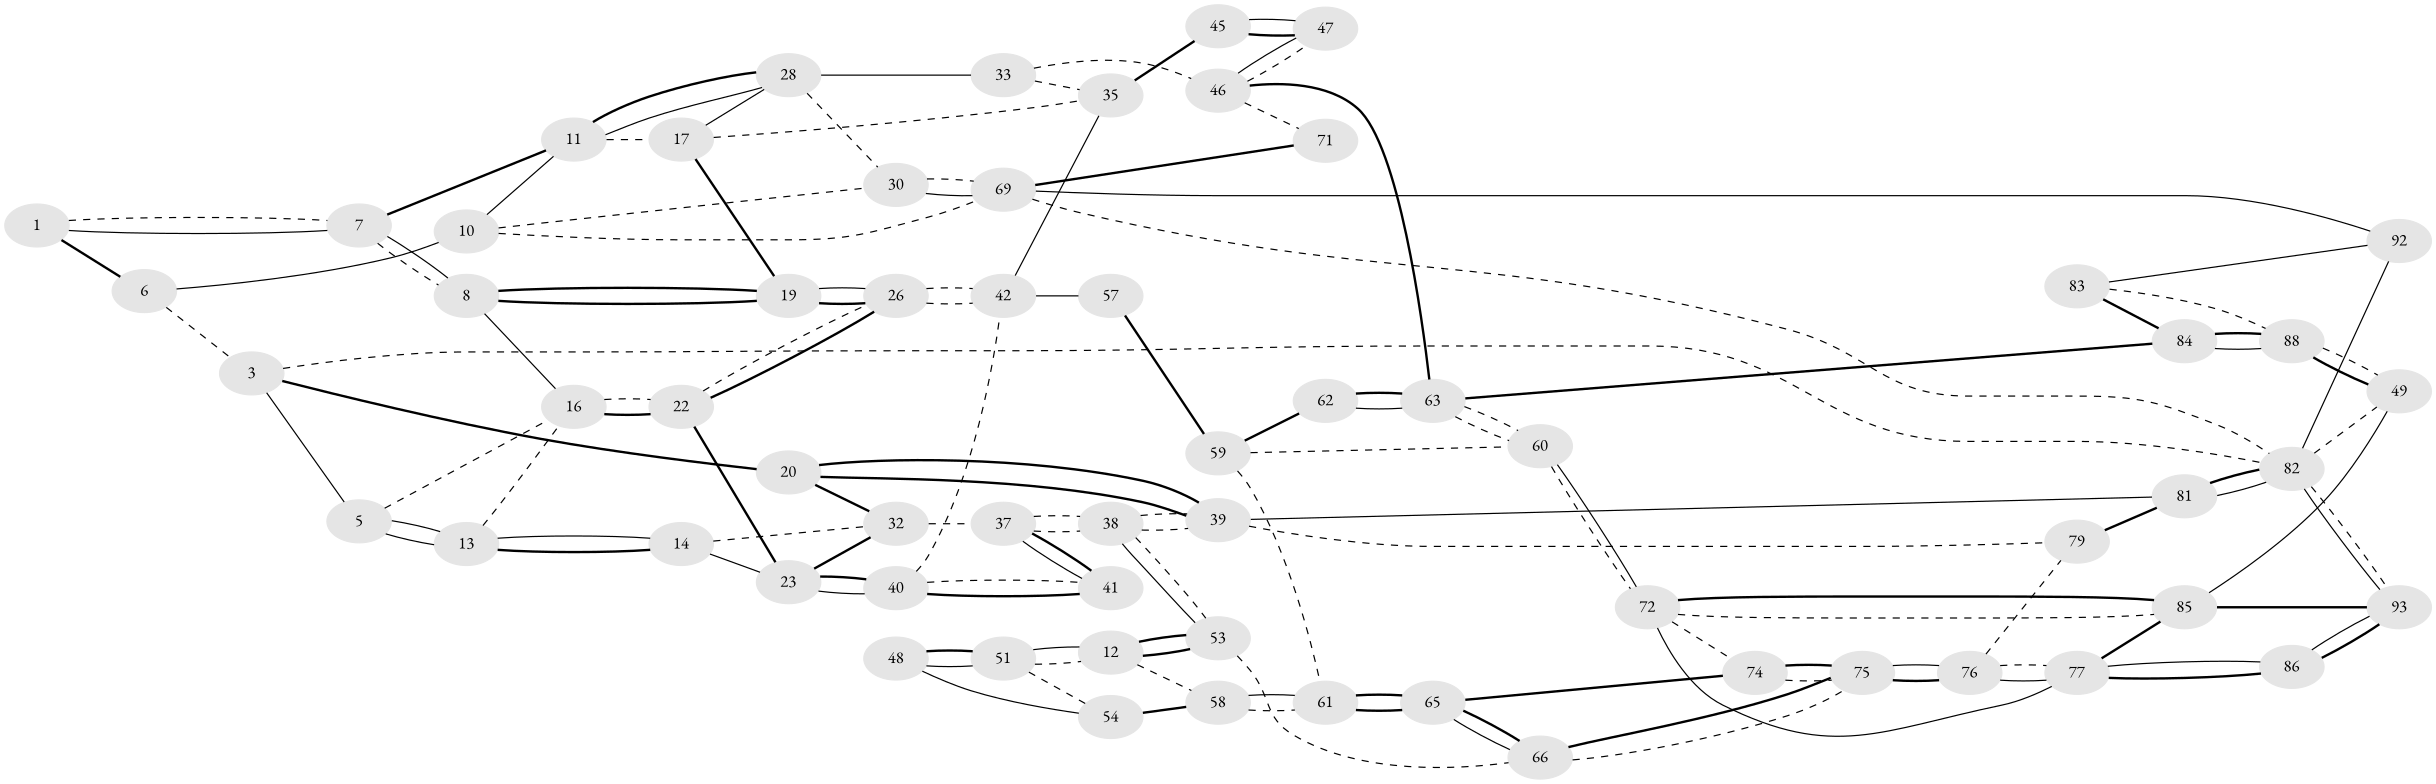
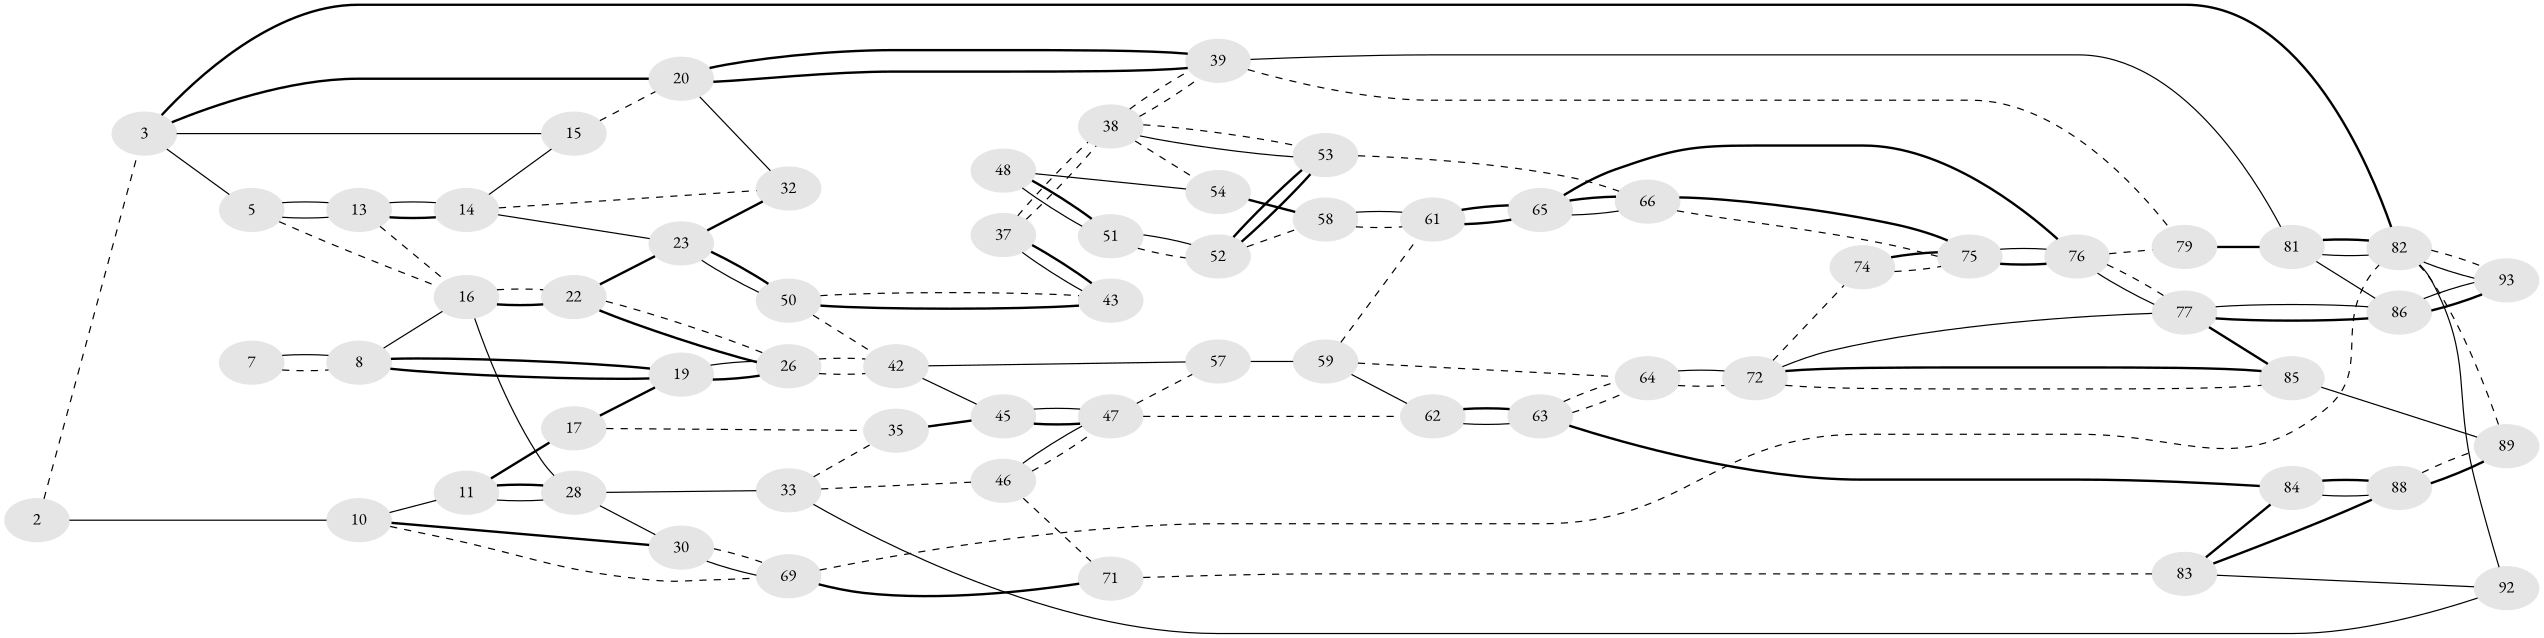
(735, 107) -> (508, 400)
none -> (574, 134)
(848, 136) -> (628, 520)
(628, 140) -> (520, 461)
(467, 182) -> none
(1394, 185) -> none
(1705, 196) -> (1635, 634)
(681, 208) -> (520, 534)
(1047, 216) -> (950, 391)
(37, 225) -> none
none -> (2346, 280)
(144, 291) -> (37, 520)
(2189, 302) -> (2293, 533)
(1281, 347) -> (1317, 5)
(1165, 375) -> (1272, 361)
none -> (1165, 389)
(2399, 391) -> (2507, 446)
none -> (1272, 416)
(1272, 427) -> (1379, 389)
(1540, 446) -> (1648, 378)
(842, 498) -> (735, 134)
(953, 524) -> none
none -> (1648, 574)
(896, 588) -> (789, 301)
(1111, 588) -> (1111, 301)
(2292, 607) -> none
(1111, 653) -> (1218, 257)
(1057, 688) -> (1165, 159)
(1594, 688) -> (1819, 146)
